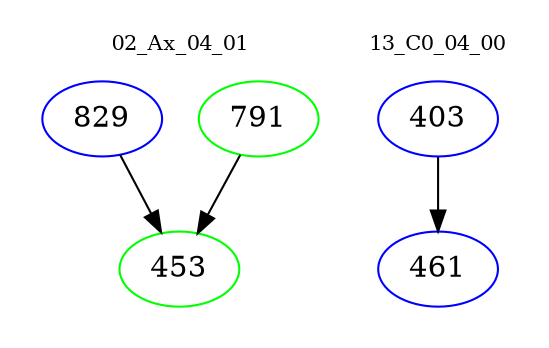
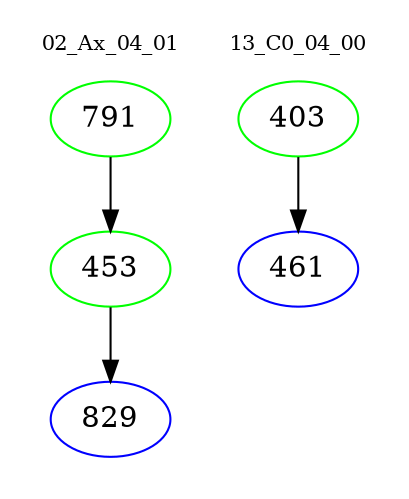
(438, 119) -> (298, 119)
(136, 184) -> (111, 334)
